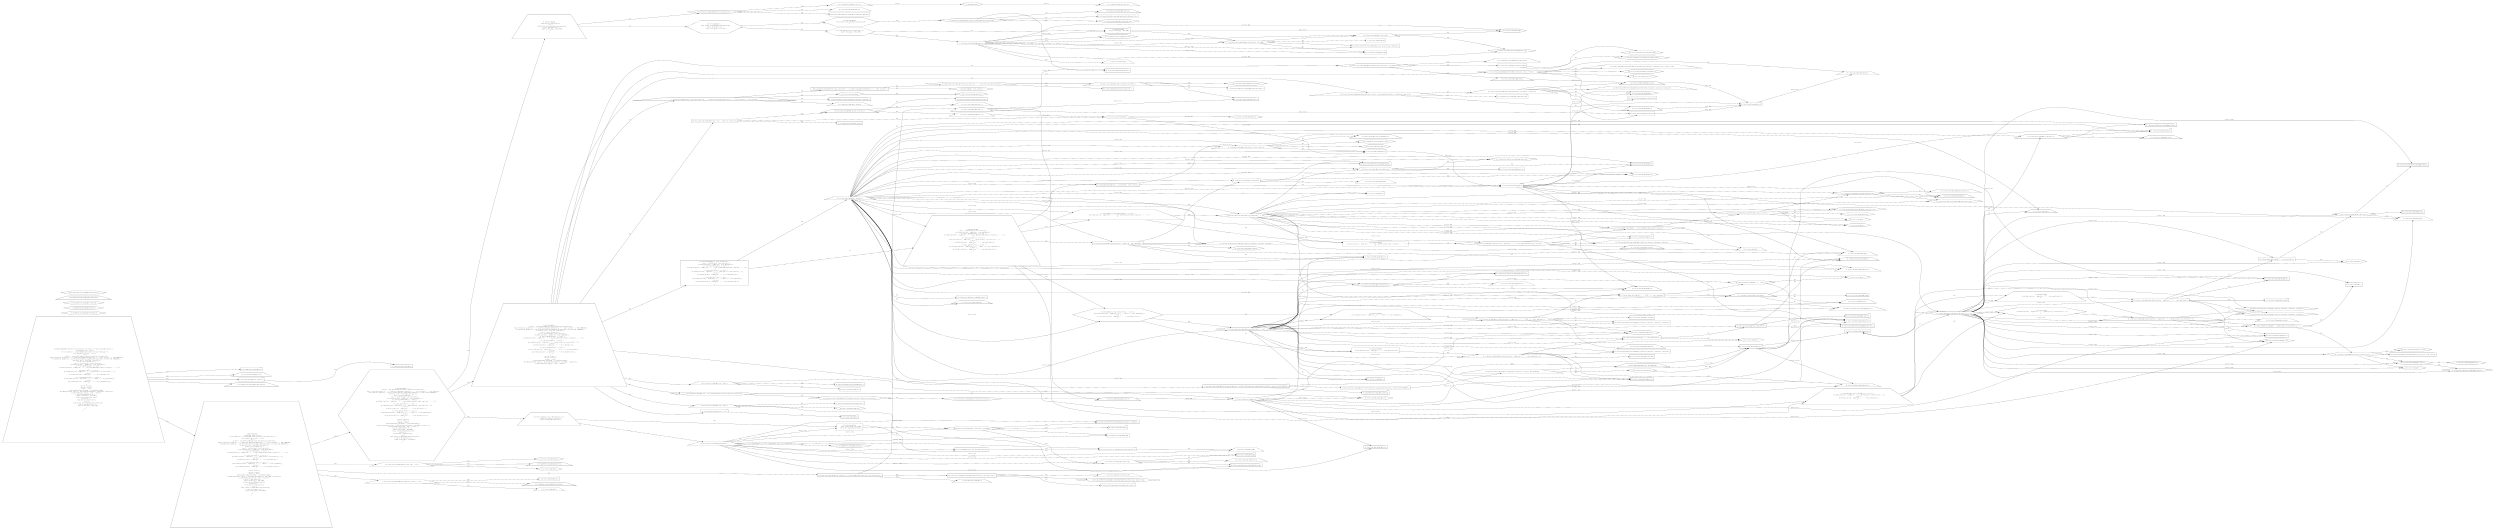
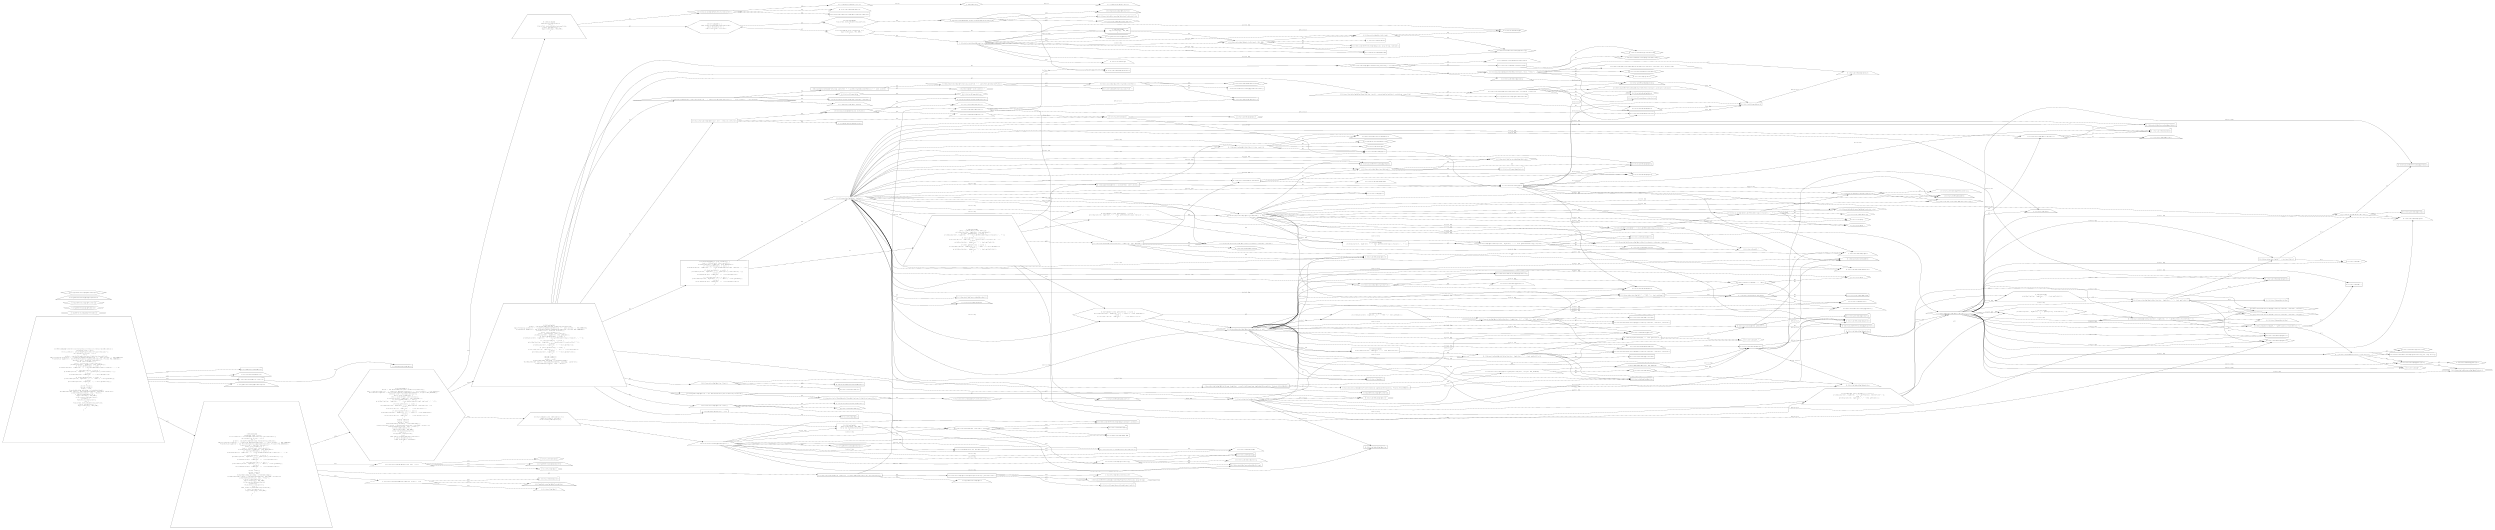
(1916, 318) -> (1906, 333)
none -> (1431, 359)
